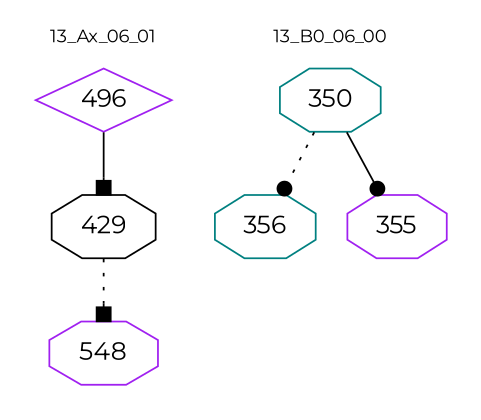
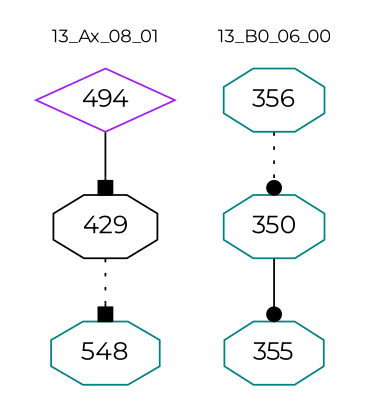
(104, 38) -> (105, 38)
(104, 100) -> (105, 100)
(301, 157) -> (274, 157)
(397, 227) -> (274, 353)
(104, 353) -> (105, 353)
